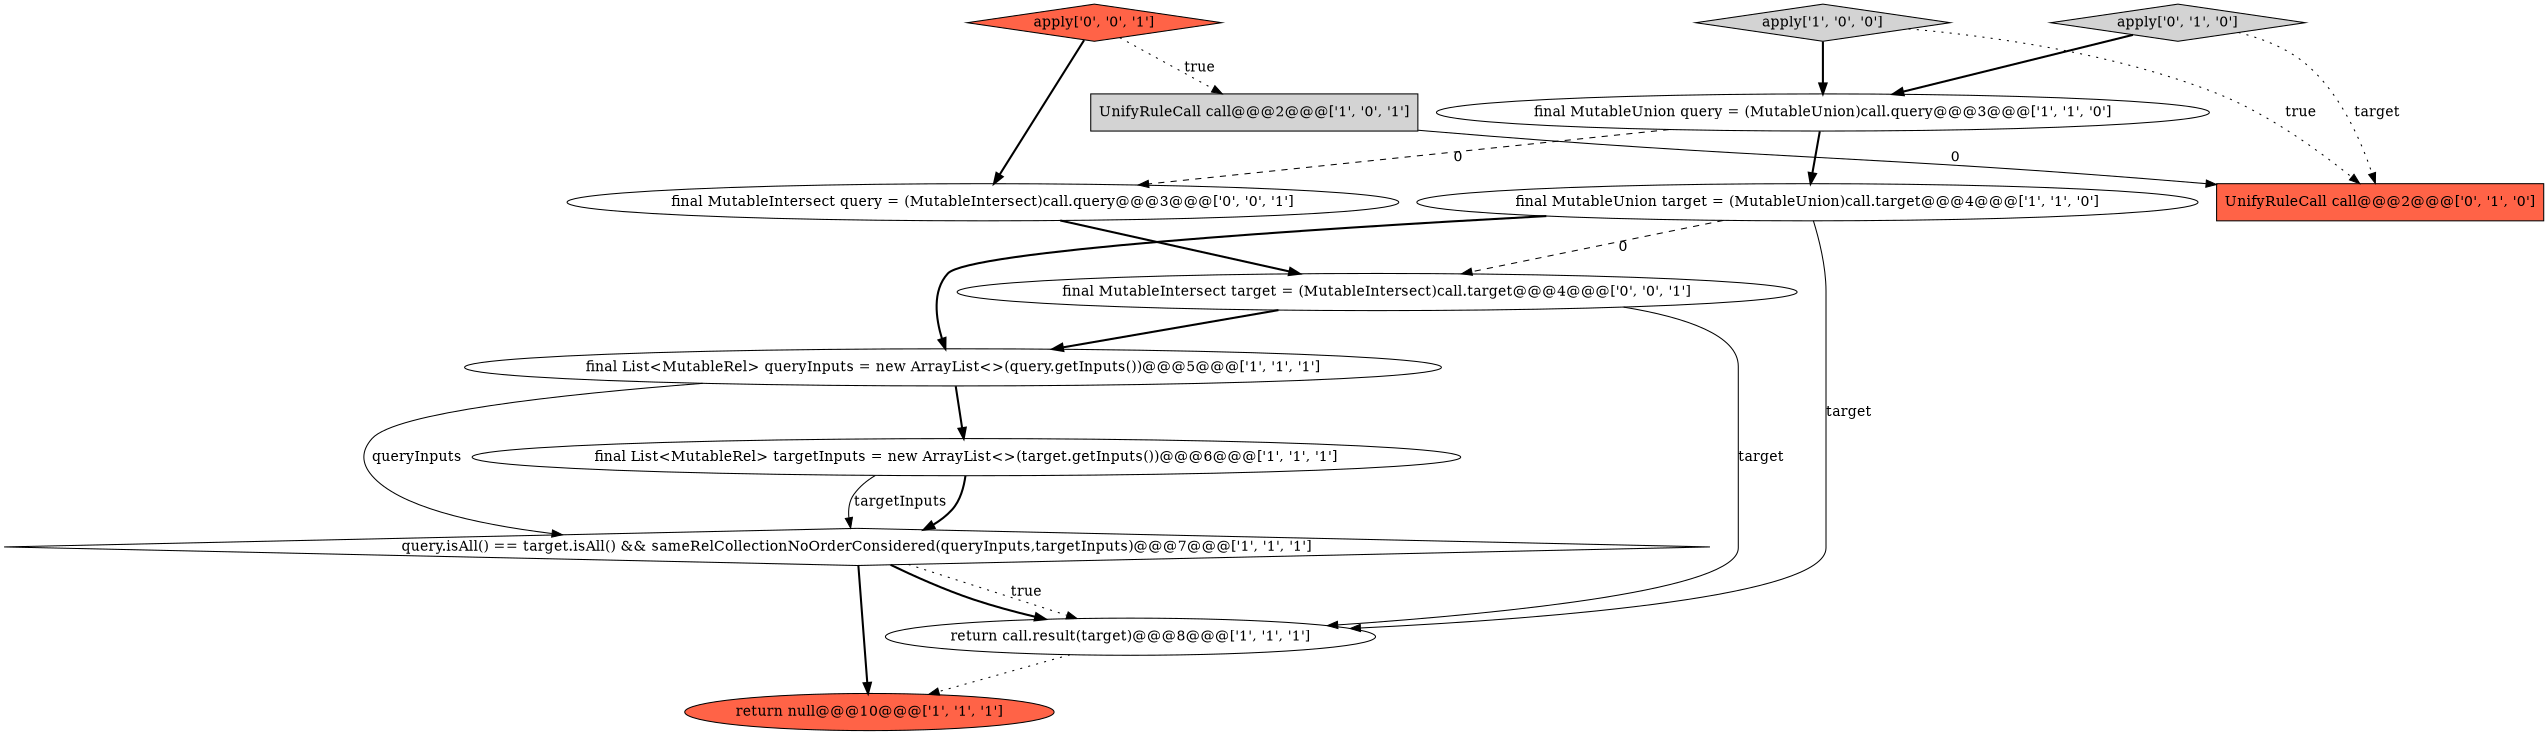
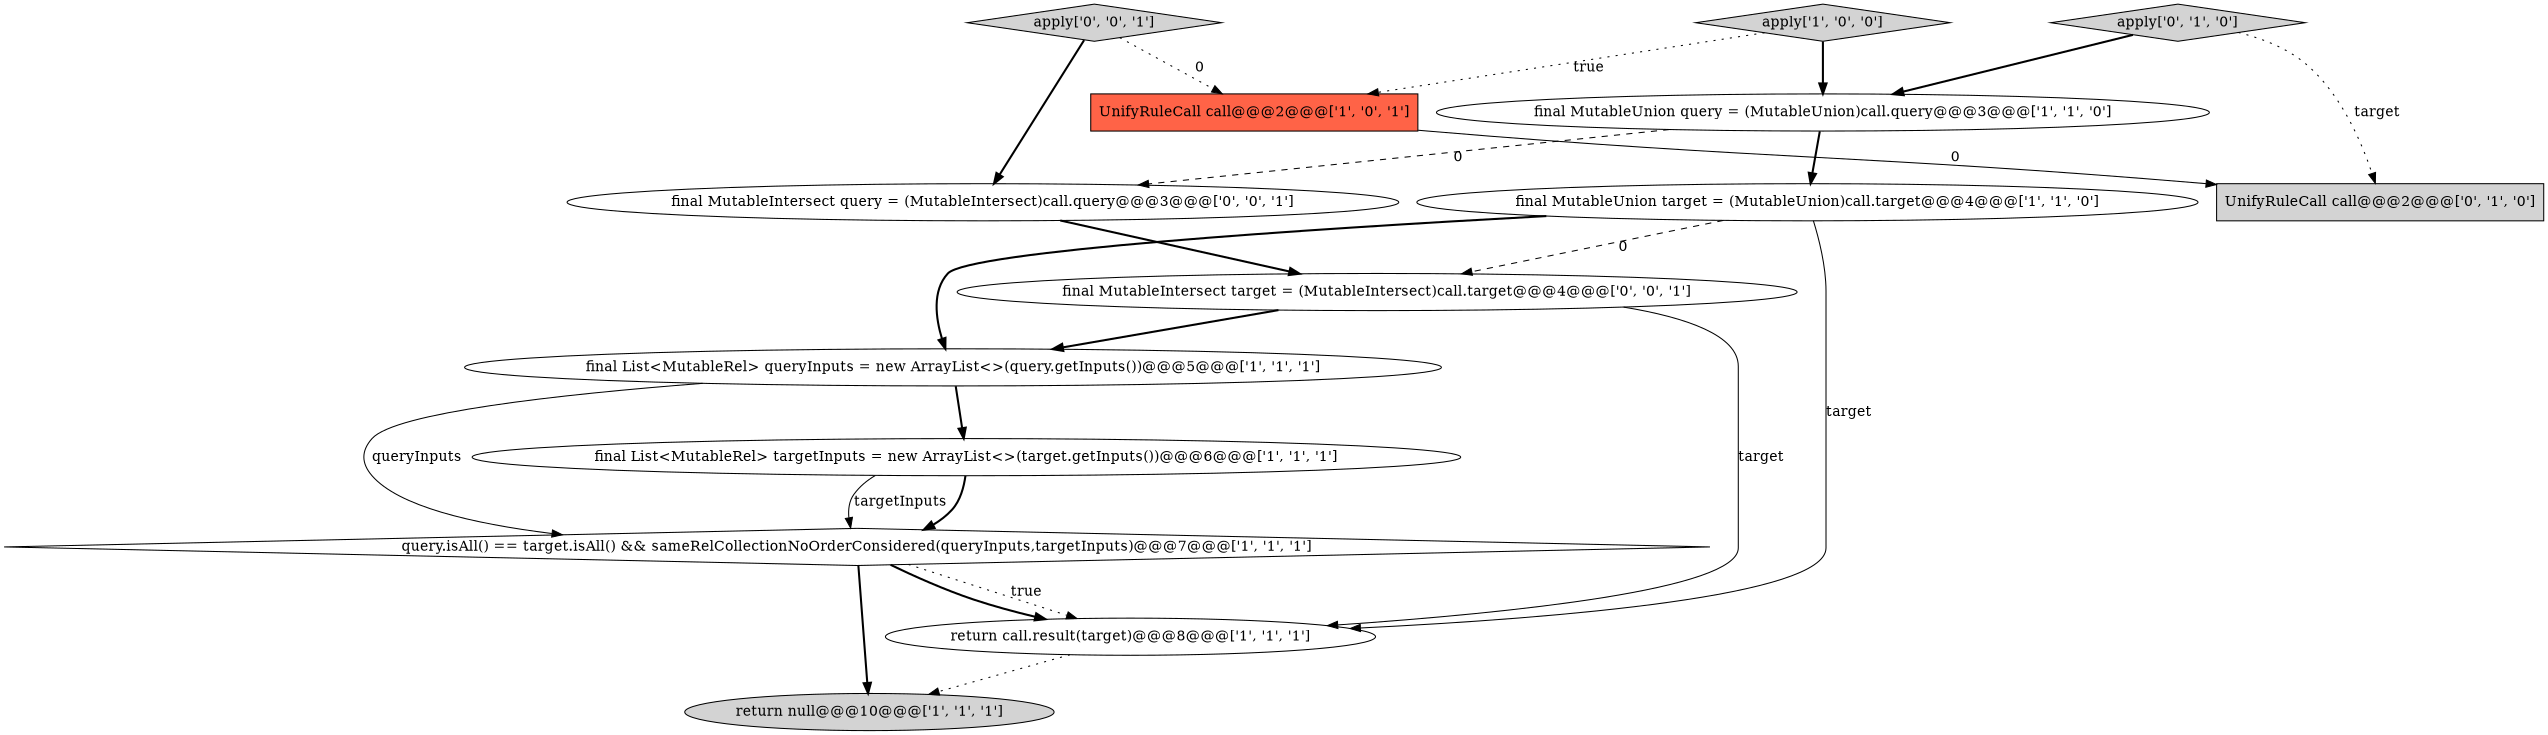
(1094, 23) -> (1094, 23)
(1200, 68) -> (1200, 68)
(2142, 69) -> (1571, 63)
(1254, 112) -> (1254, 112)
(2380, 202) -> (2380, 202)
(869, 712) -> (869, 712)
